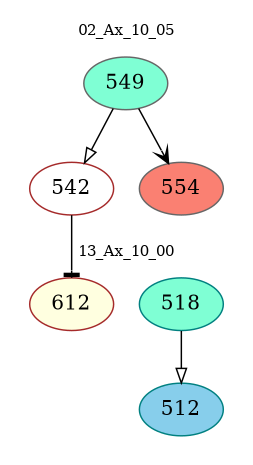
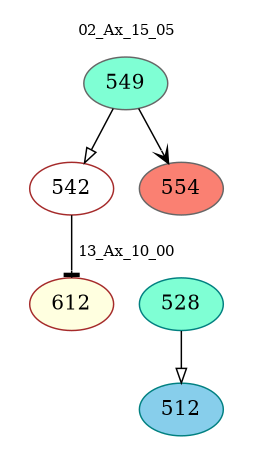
(127, 31) -> (127, 31)
(181, 304) -> (181, 304)
